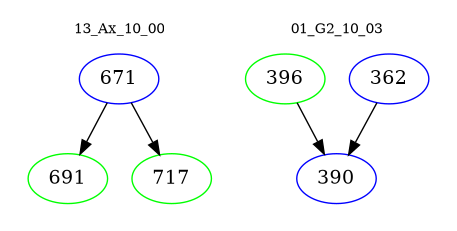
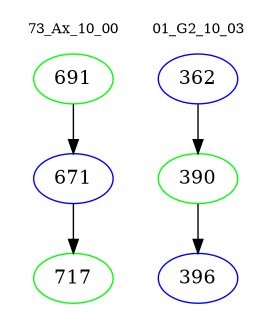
(120, 30) -> (73, 30)
(285, 79) -> (198, 278)
(97, 122) -> (73, 122)
(307, 122) -> (198, 222)
(336, 179) -> (198, 179)
